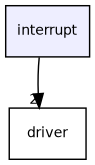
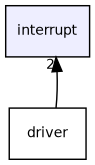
(38, 75) -> (57, 90)
